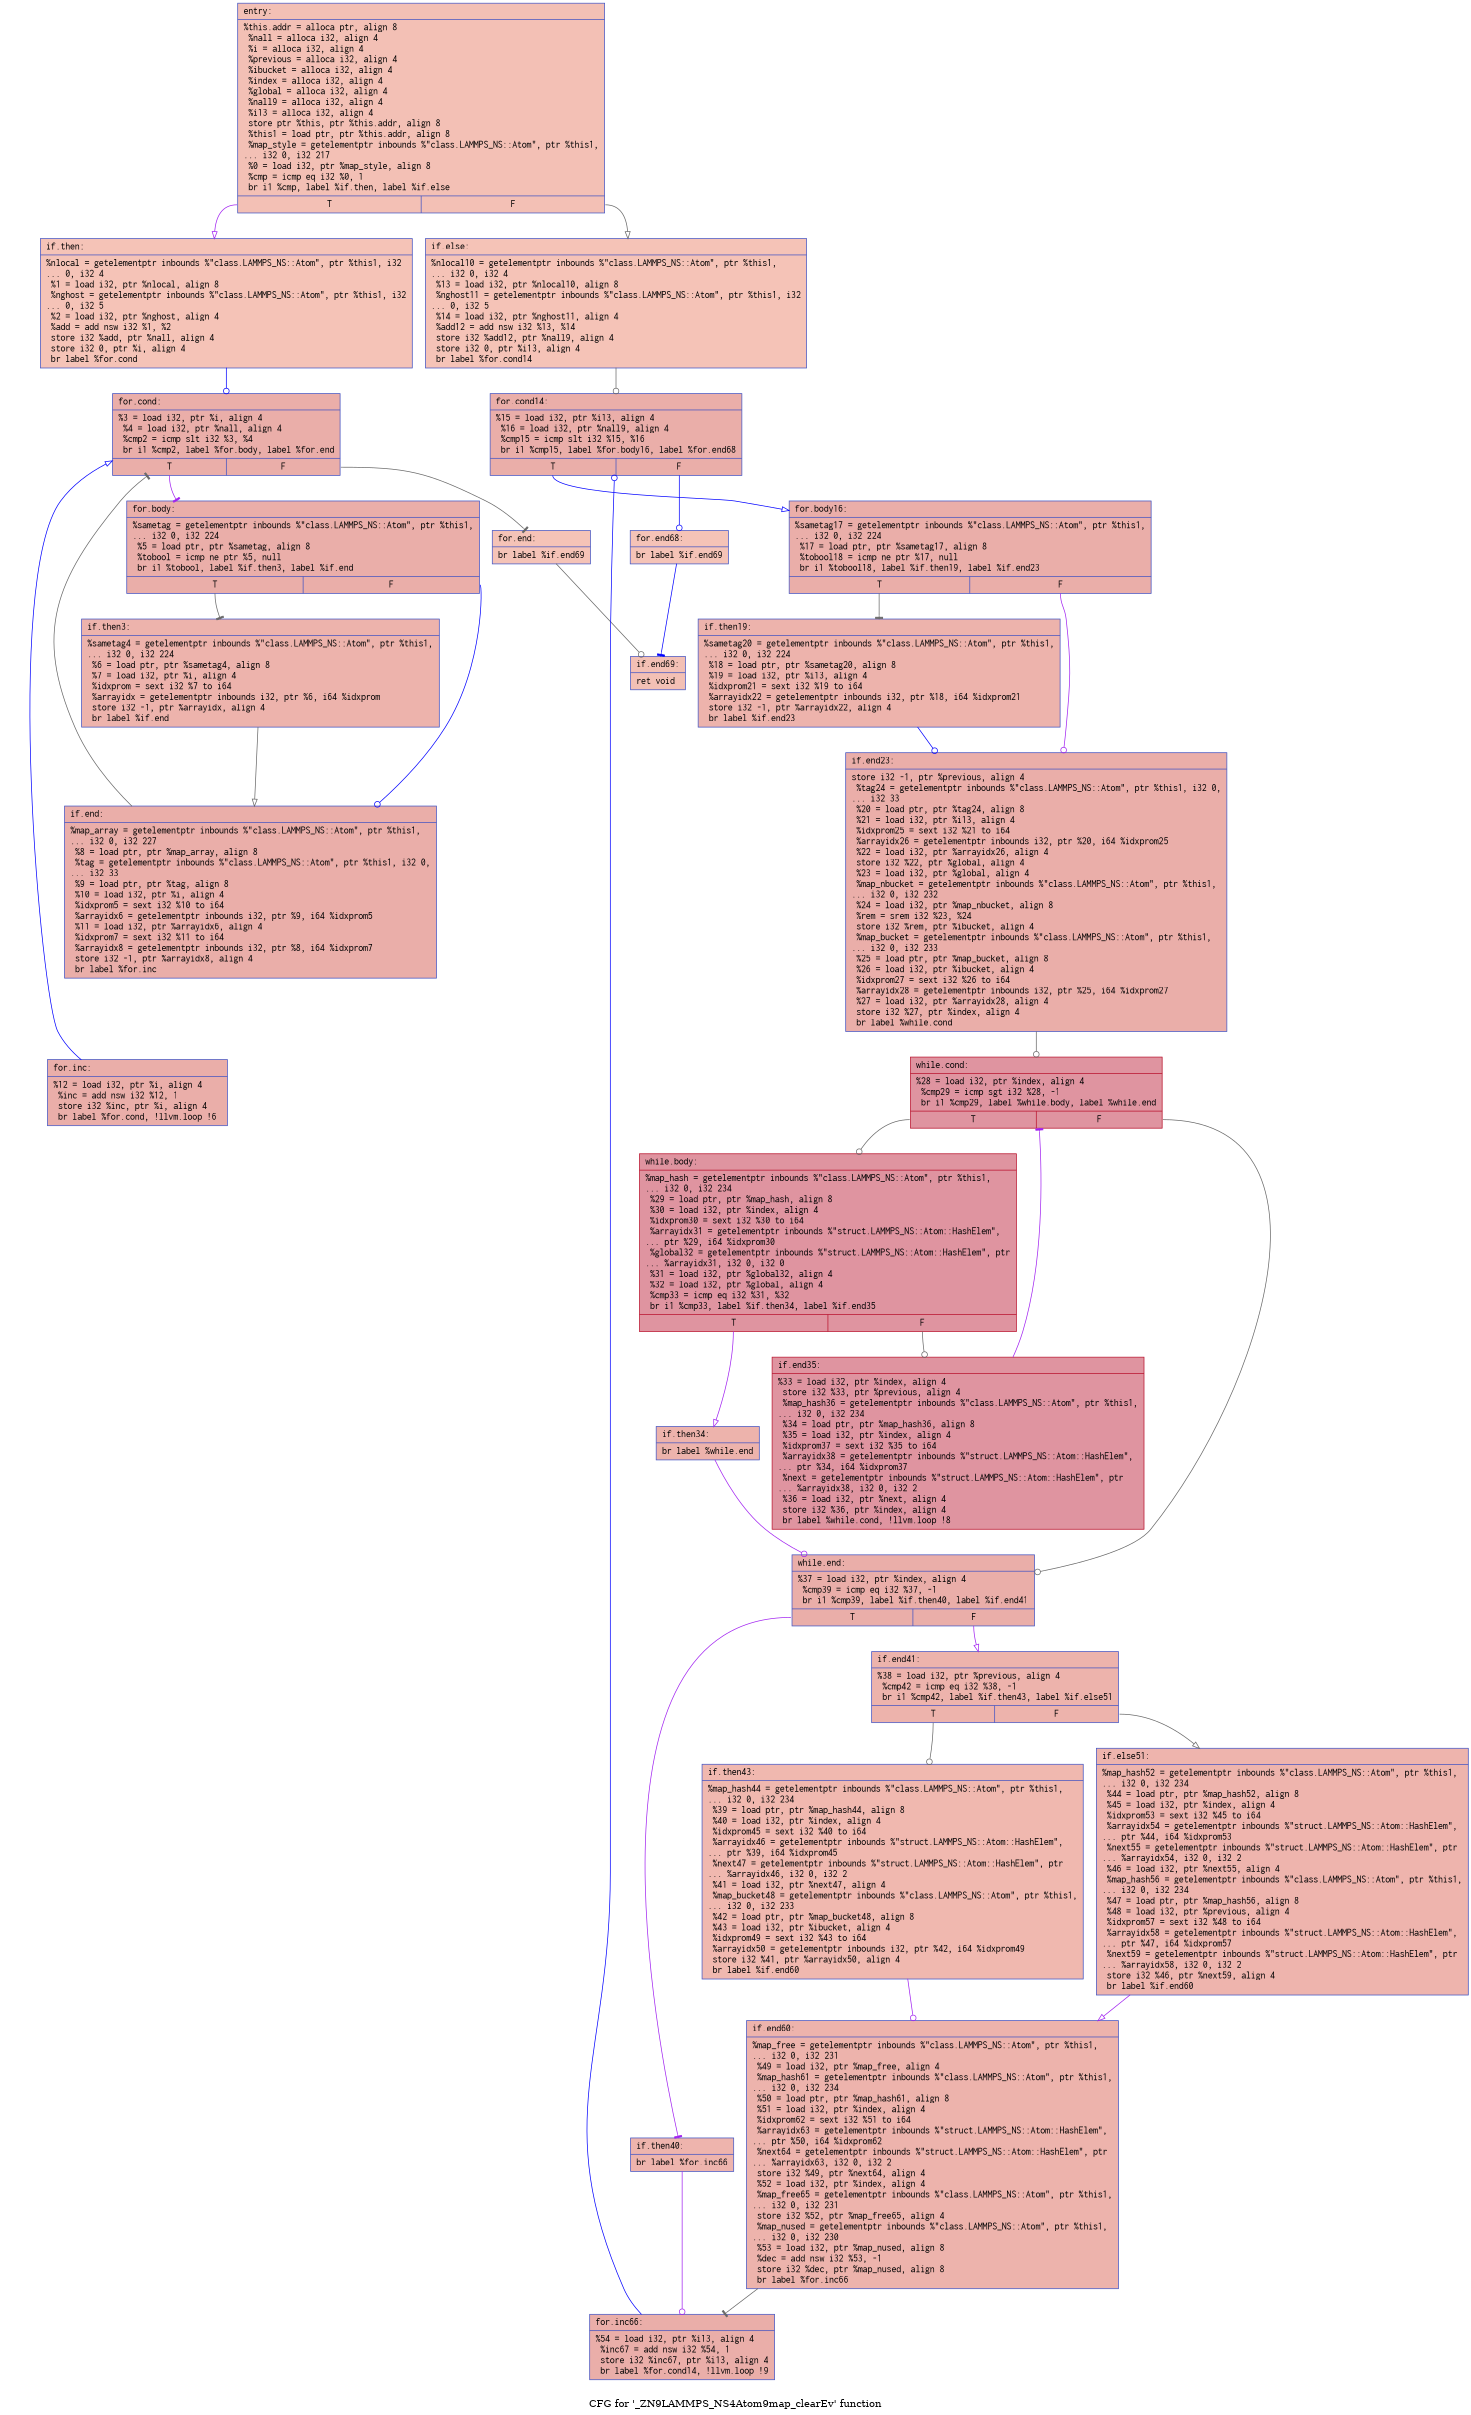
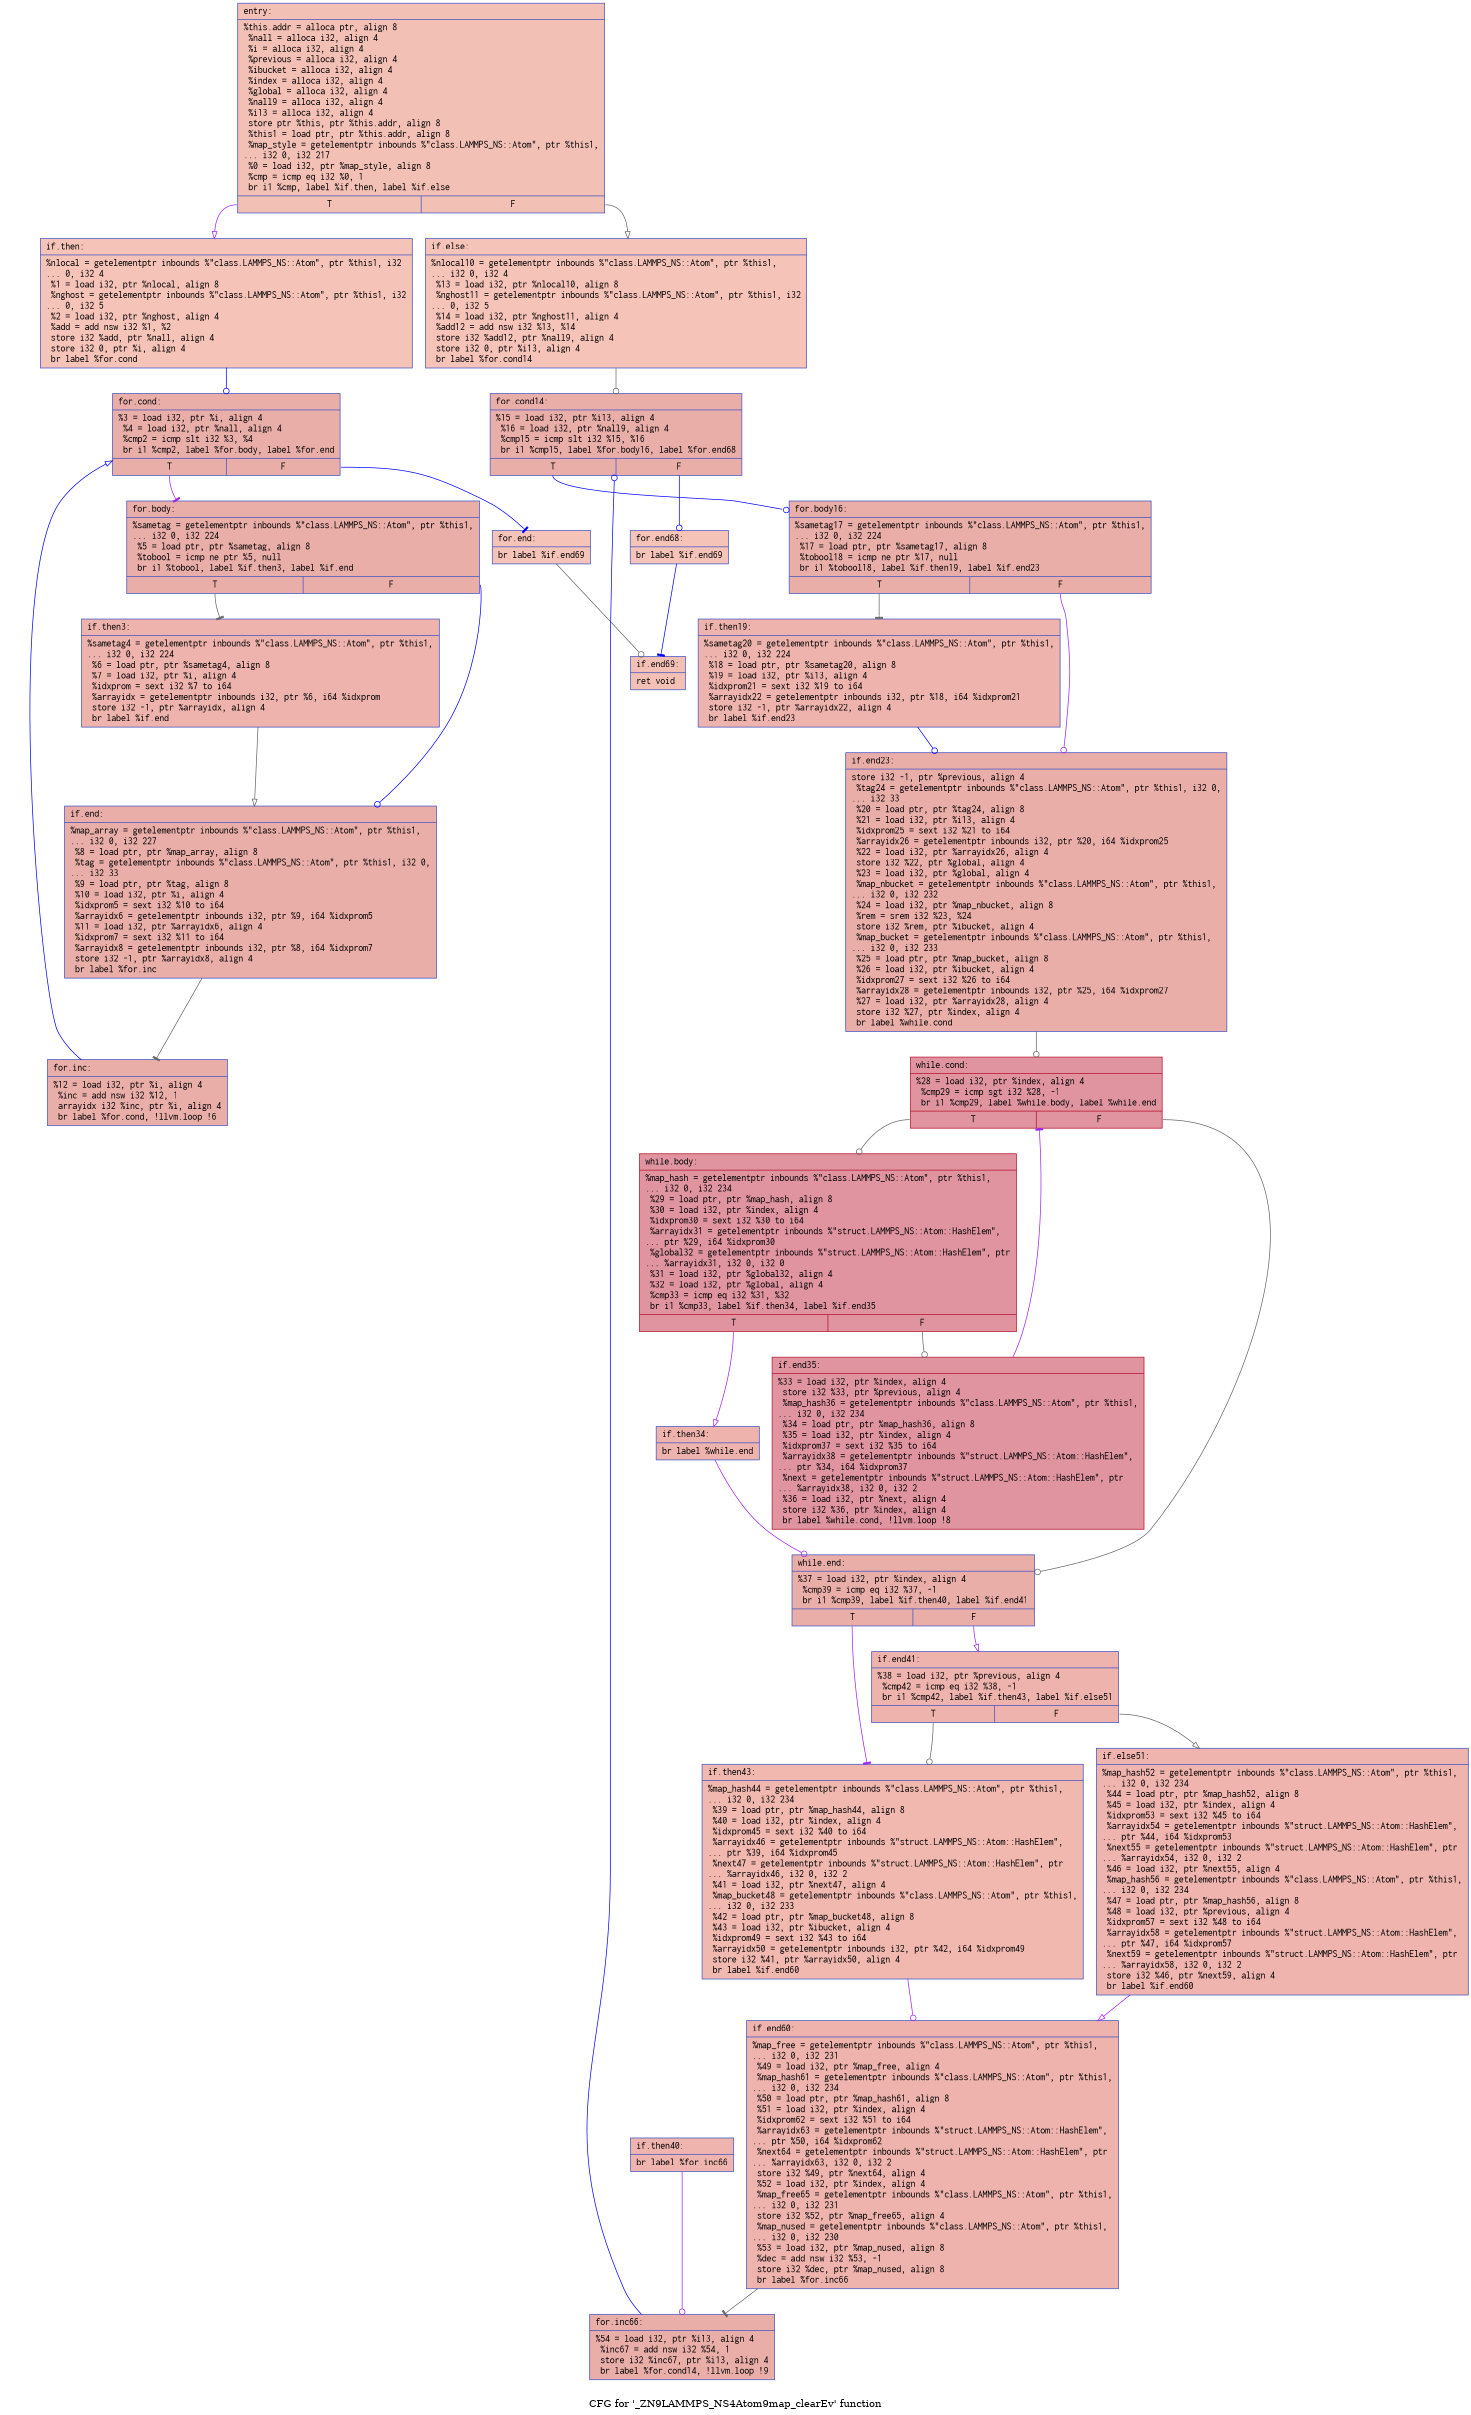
(438, 480) -> (438, 480)
(666, 497) -> (666, 497)
(54, 638) -> (180, 1017)
(130, 1106) -> (137, 1106)
(645, 1841) -> (856, 1694)
